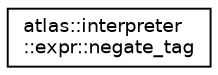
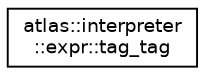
(109, 38) -> (102, 38)
